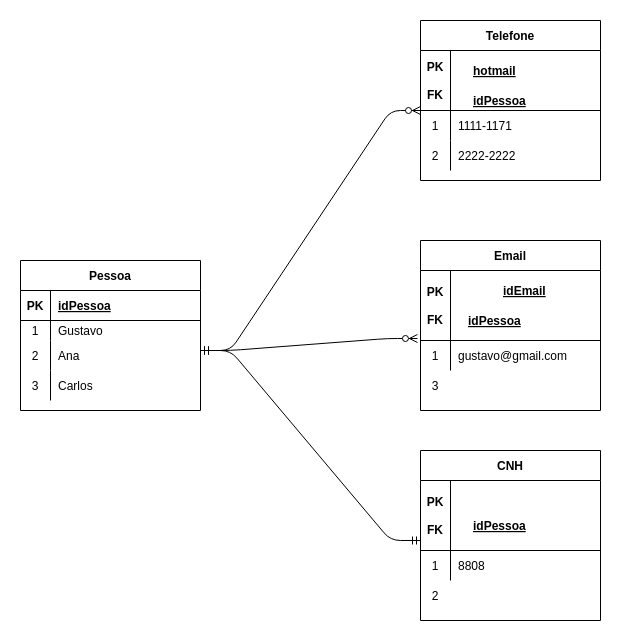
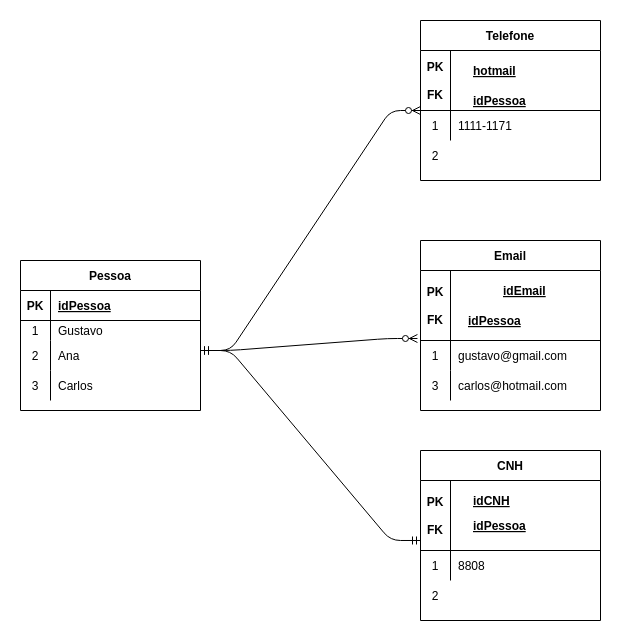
(526, 156) -> none
none -> (526, 386)
none -> (511, 501)
